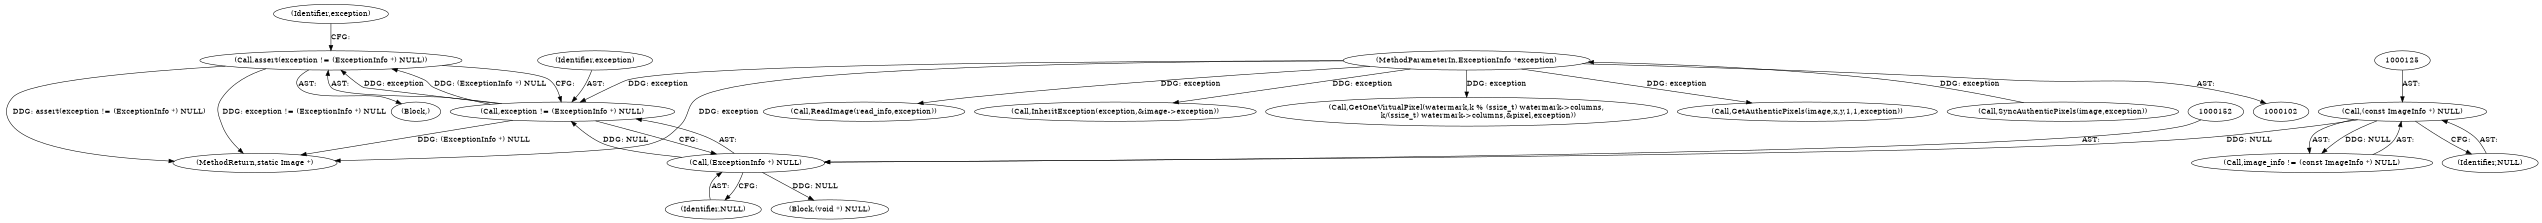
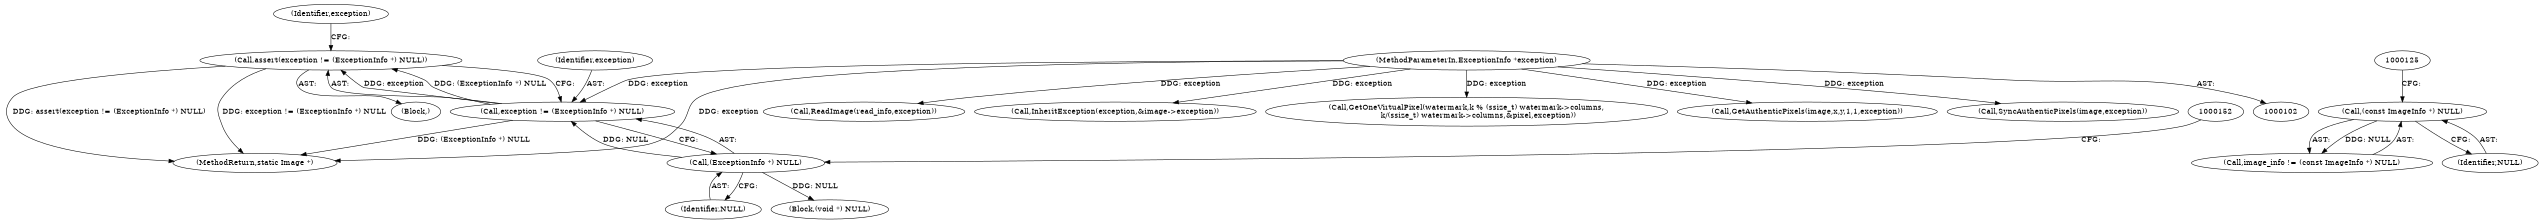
(1853, 76) -> (1777, 83)
(2413, 84) -> (2413, 84)
(2092, 140) -> (2092, 140)
(1824, 152) -> none
